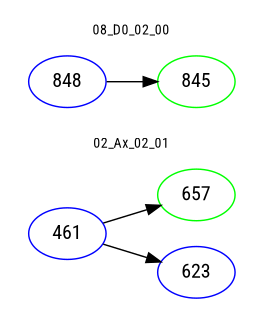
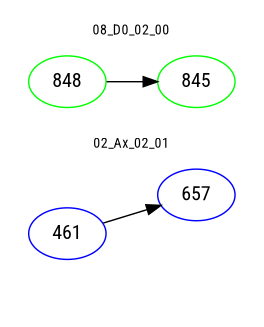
(67, 82) -> (67, 82)
(196, 195) -> (196, 195)
(196, 272) -> none
